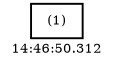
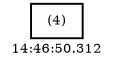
(57, 21) -> (57, 21)
